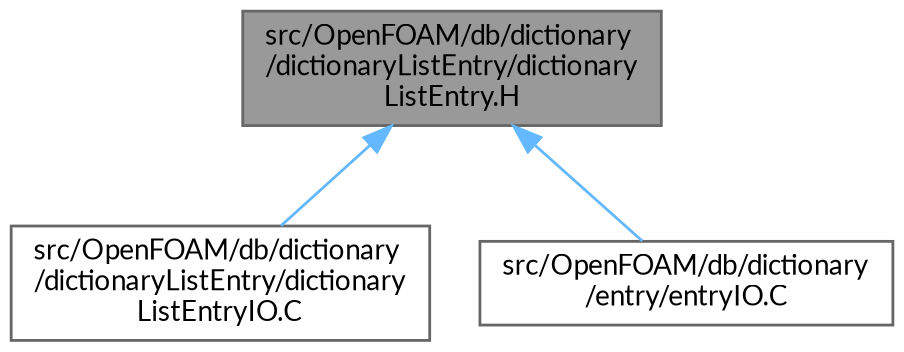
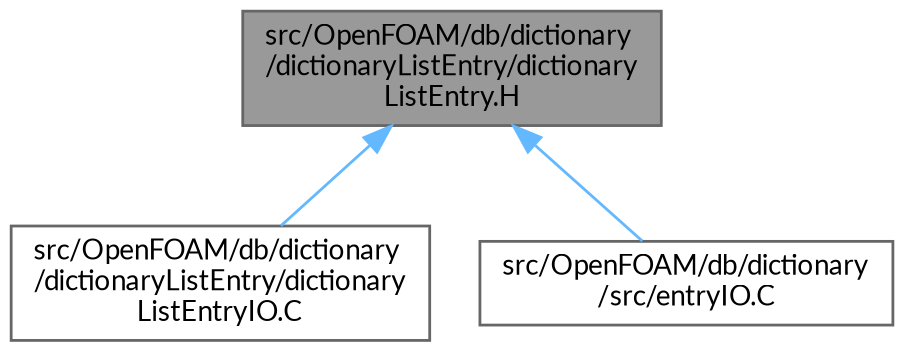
(686, 283) -> (686, 283)
